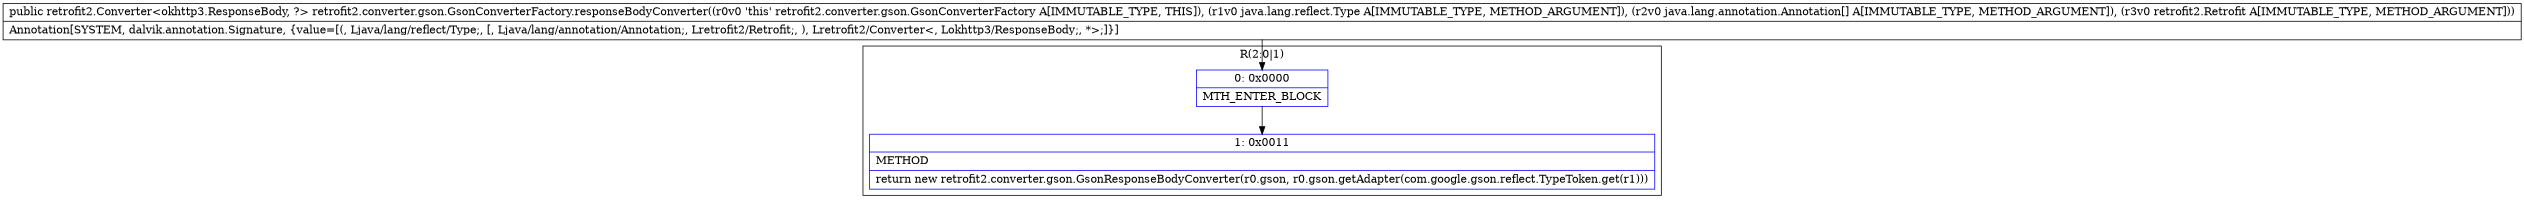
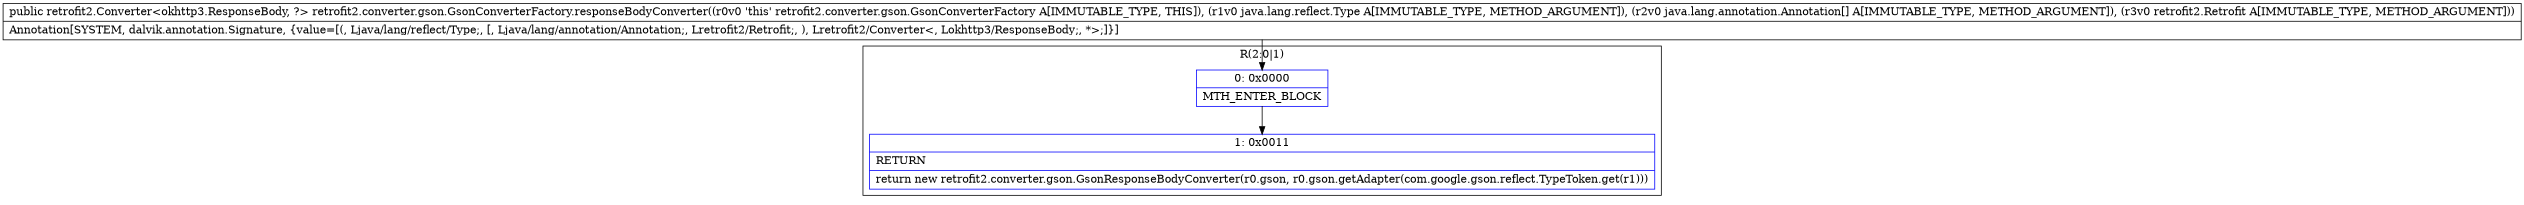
(902, 161) -> (901, 161)
